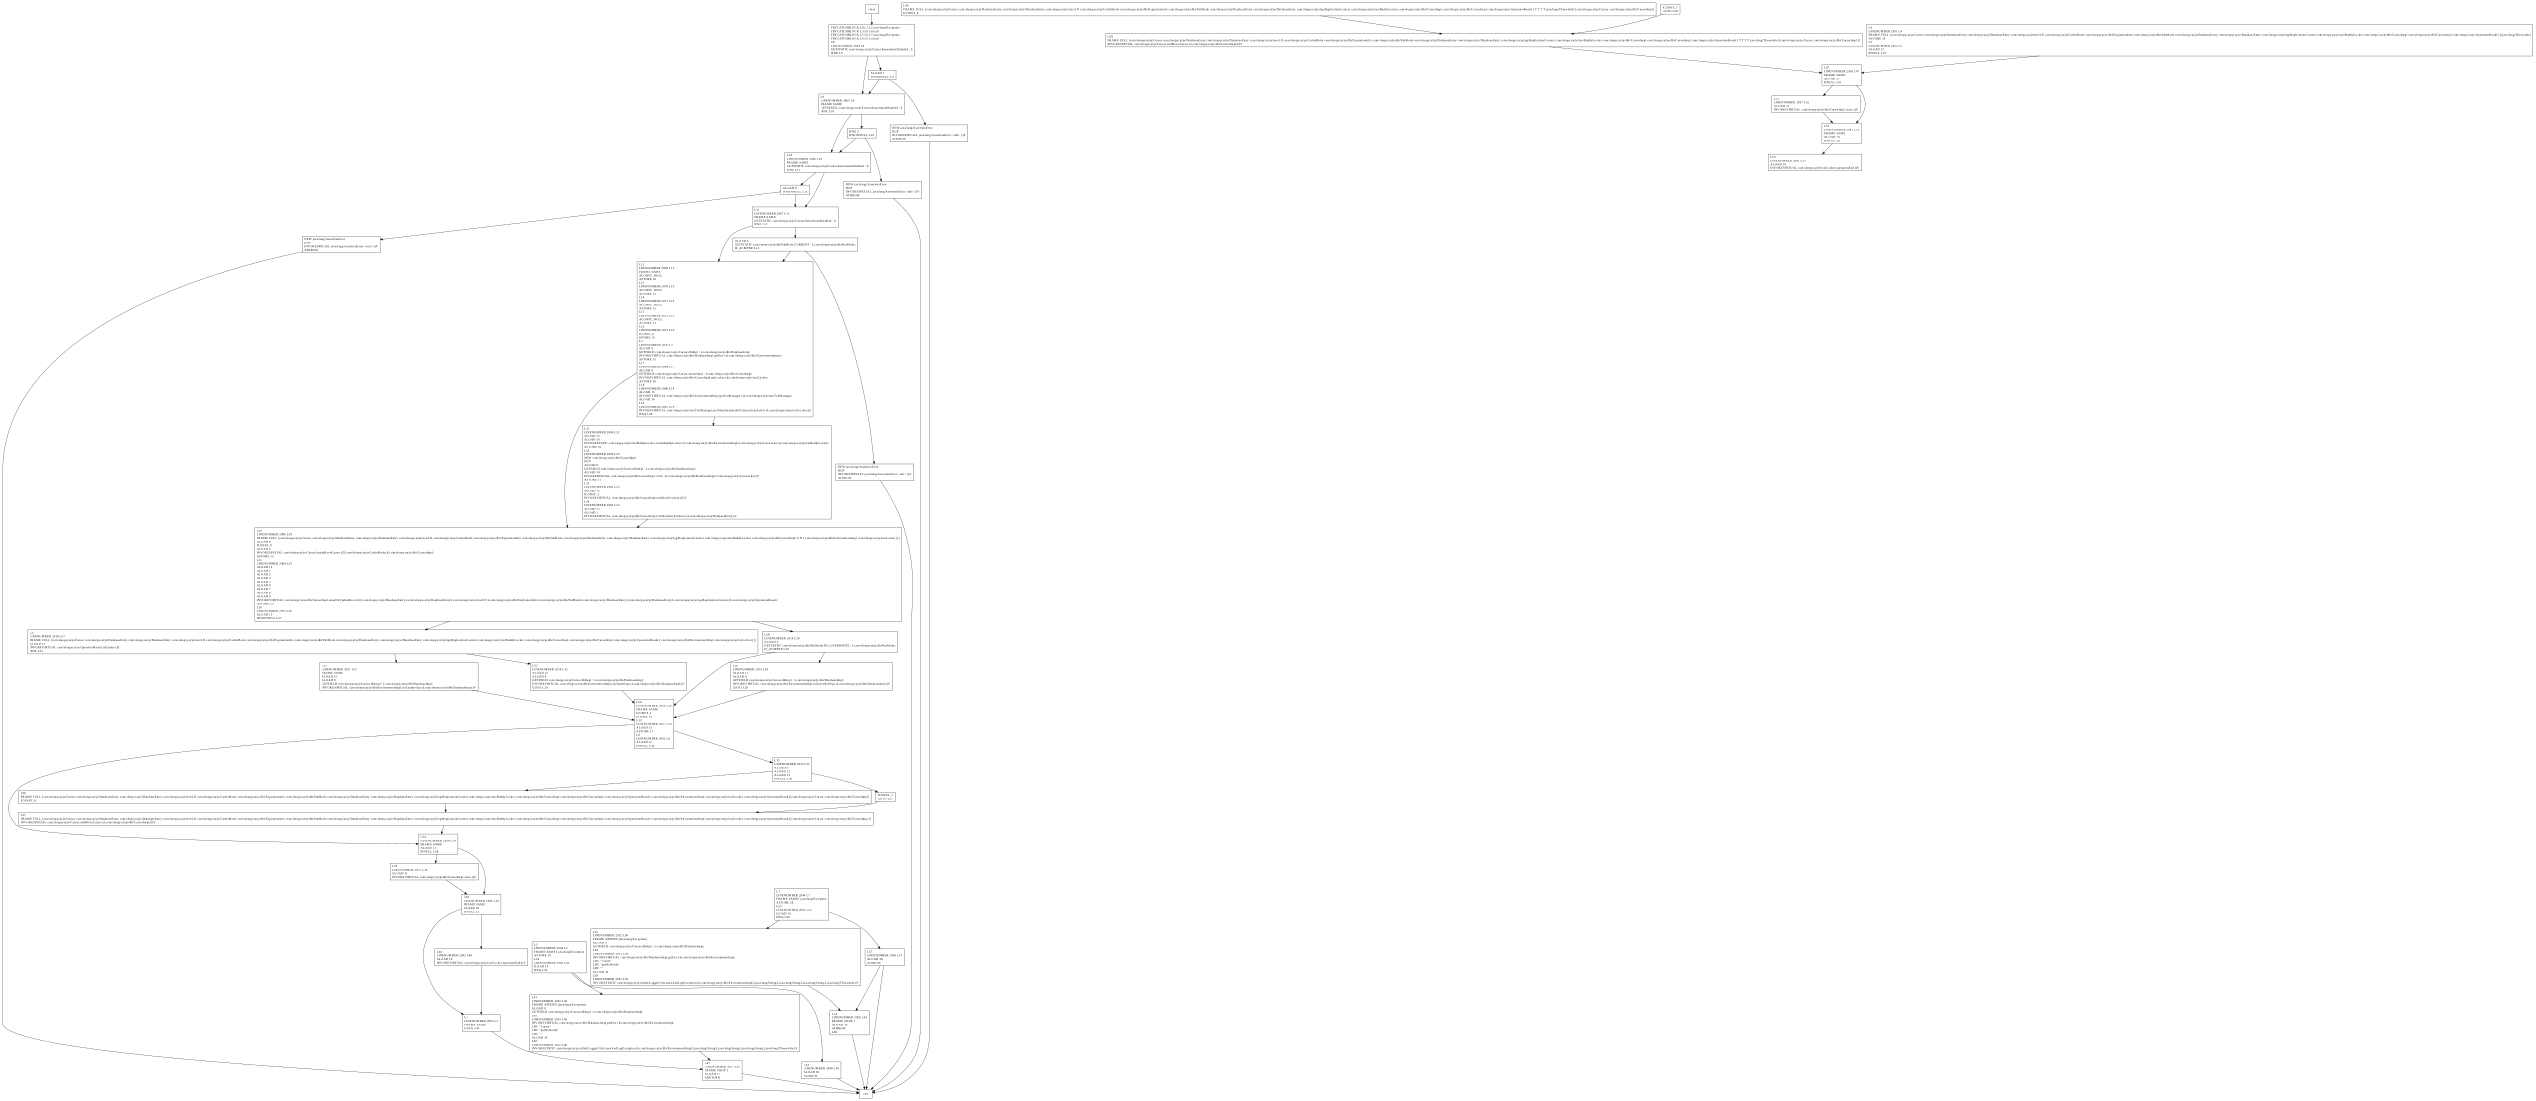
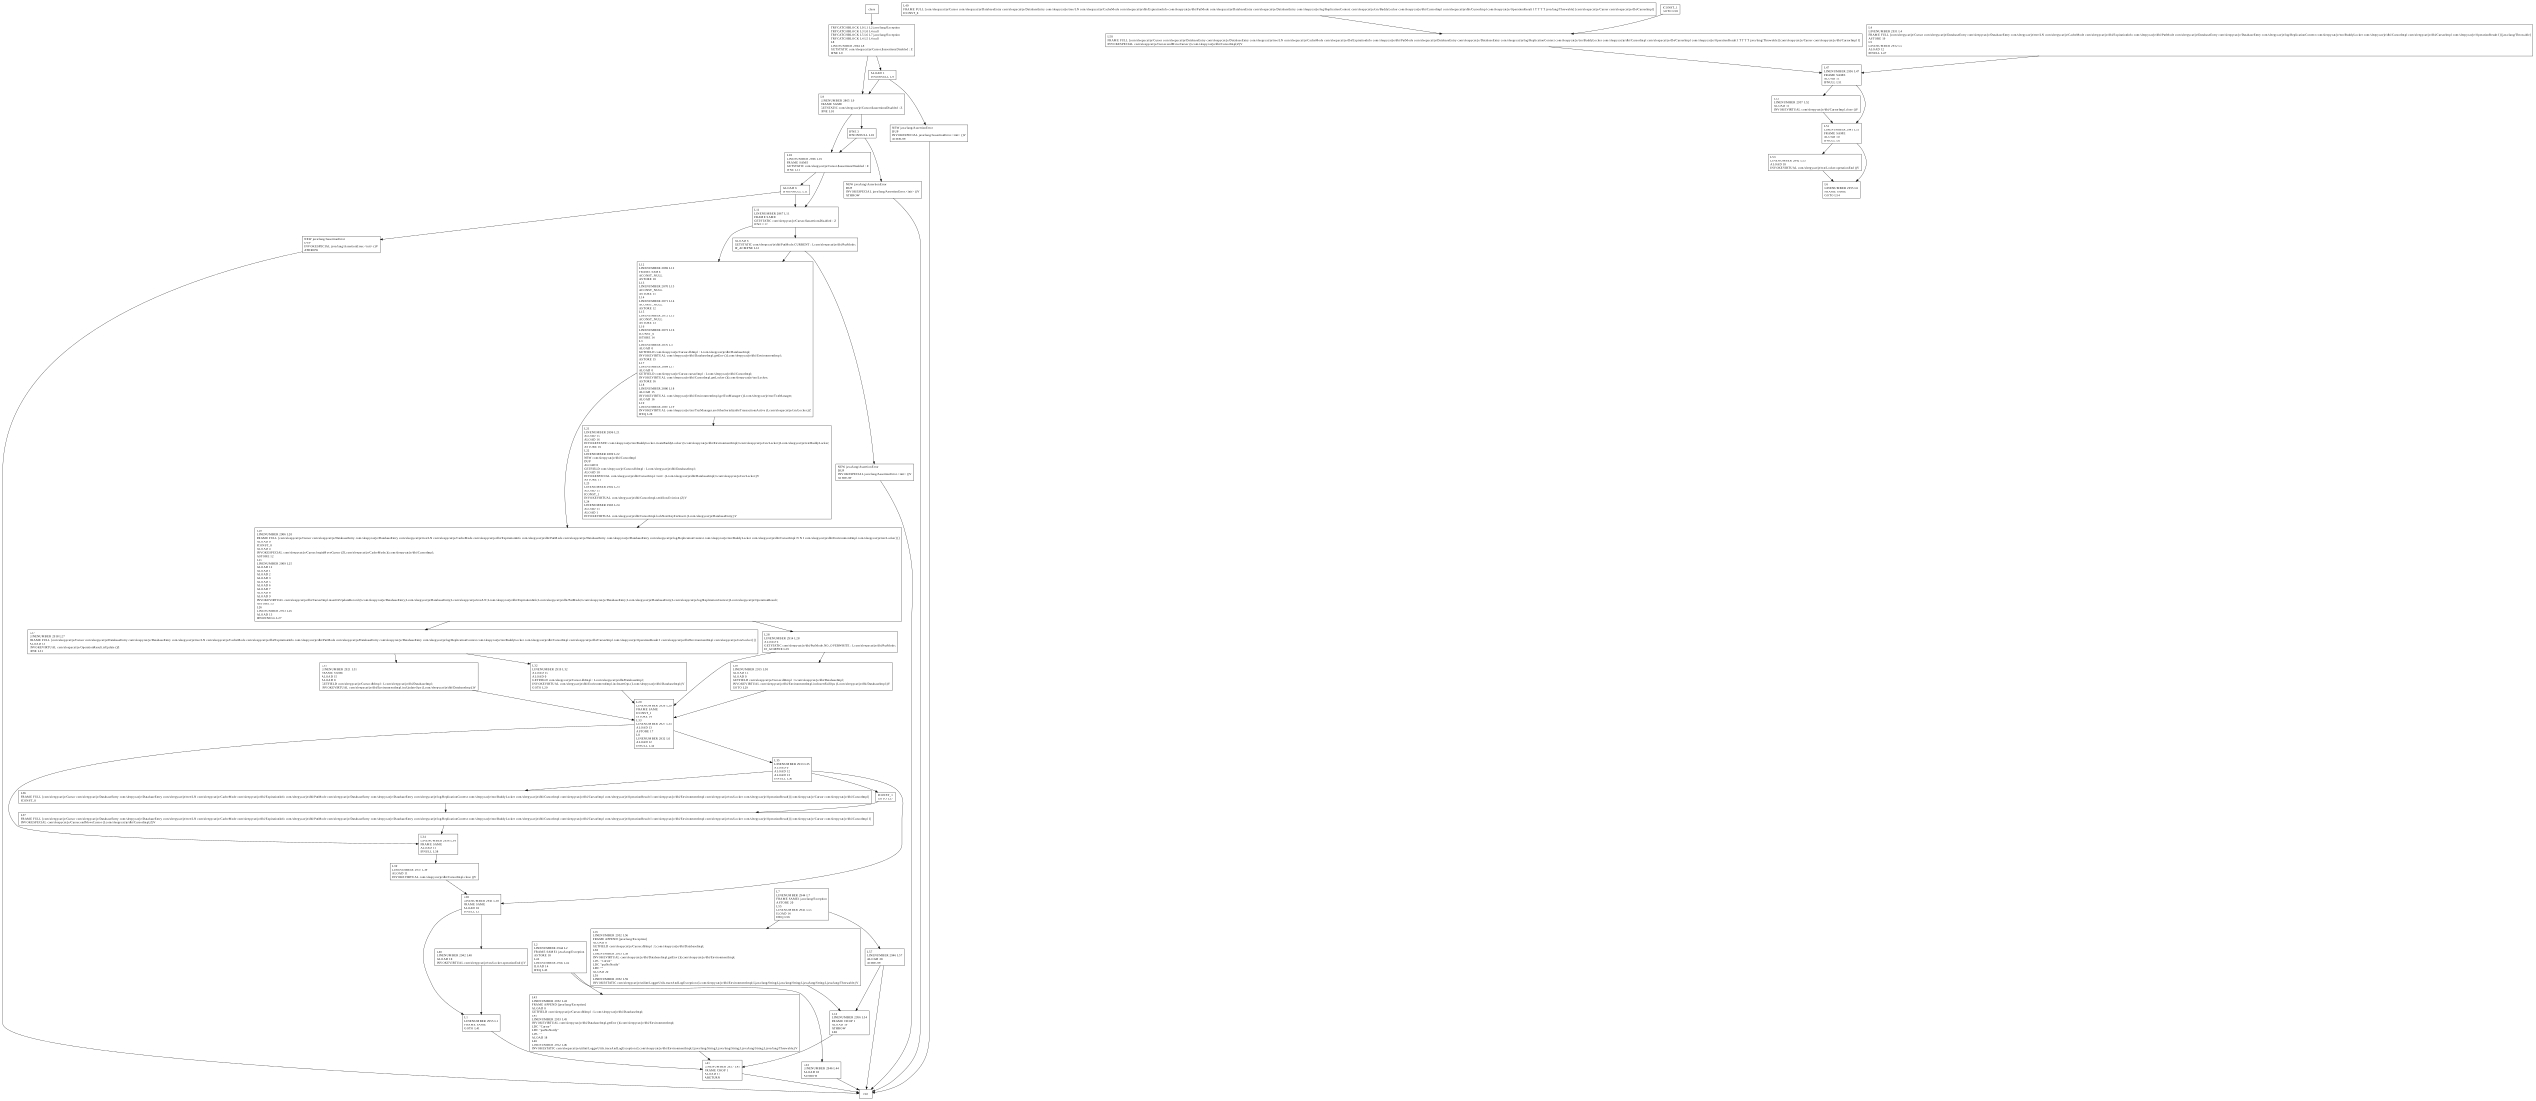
none -> (1841, 190)
(481, 864) -> (779, 883)
(858, 1061) -> (790, 1055)
